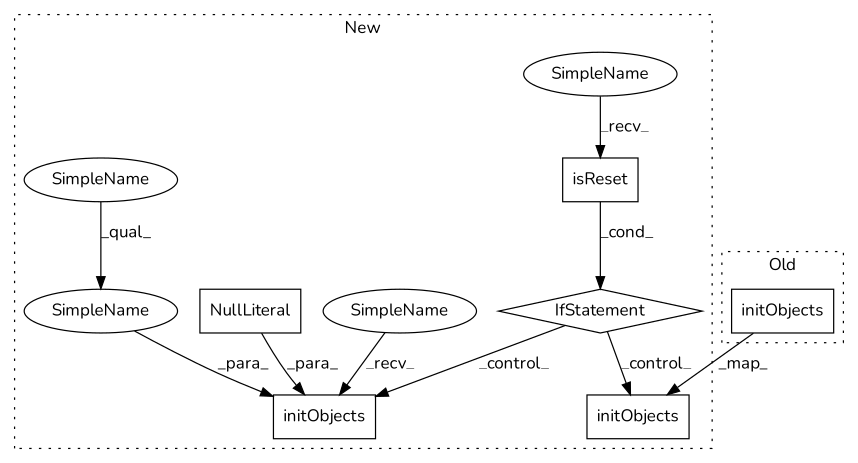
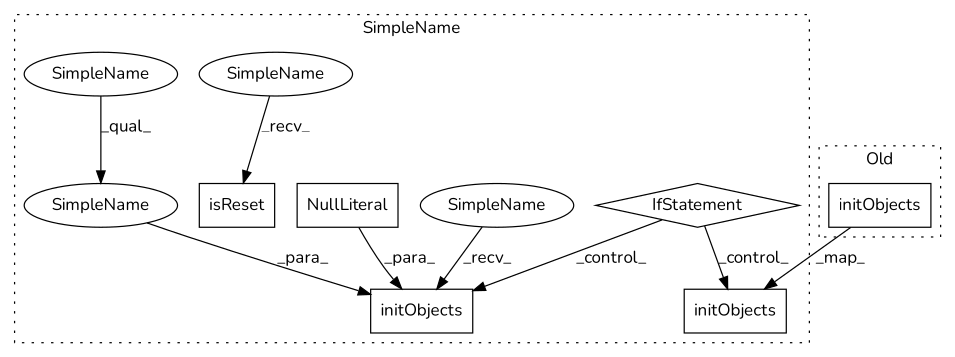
(363, 29) -> (412, 29)
(600, 239) -> none
